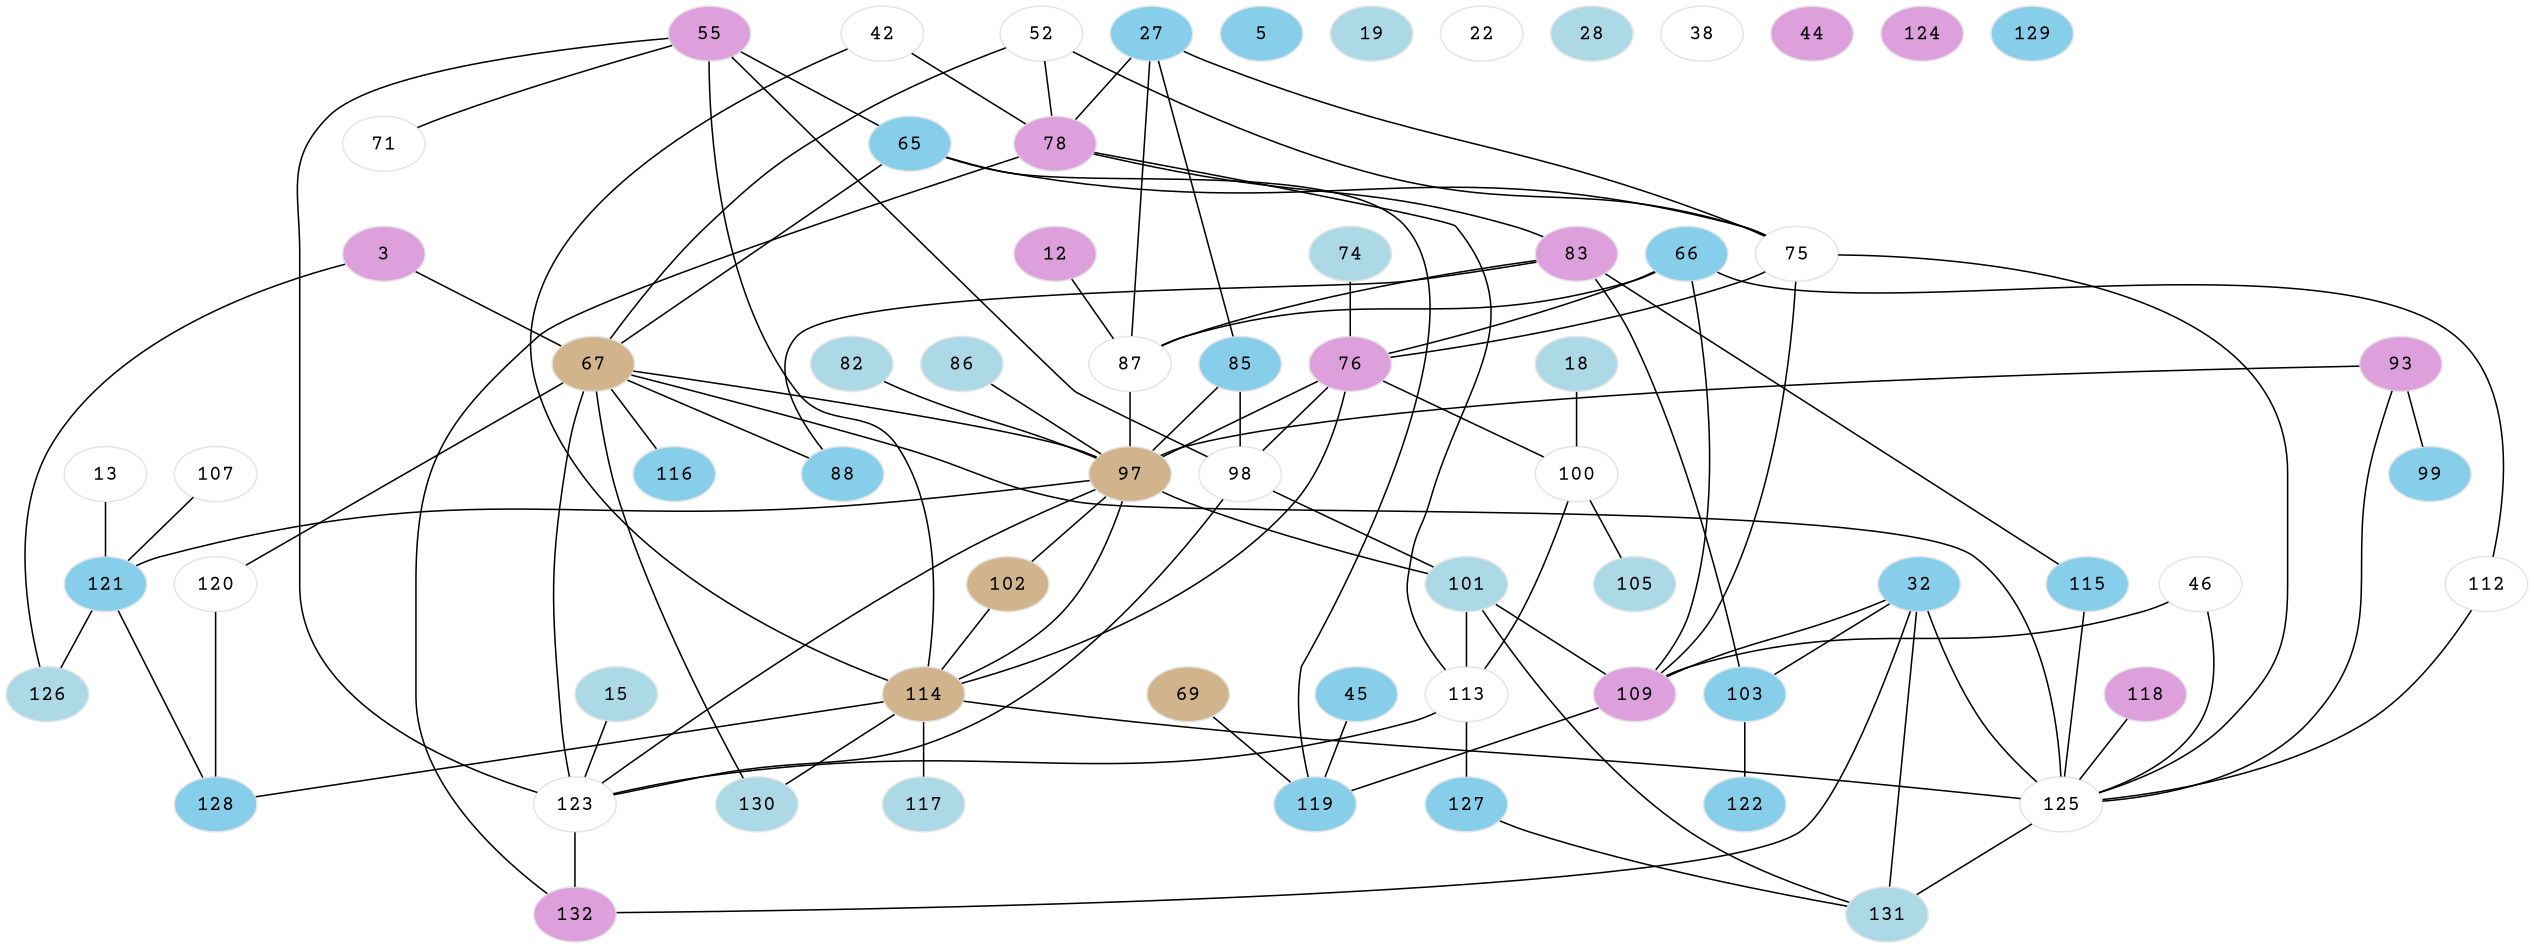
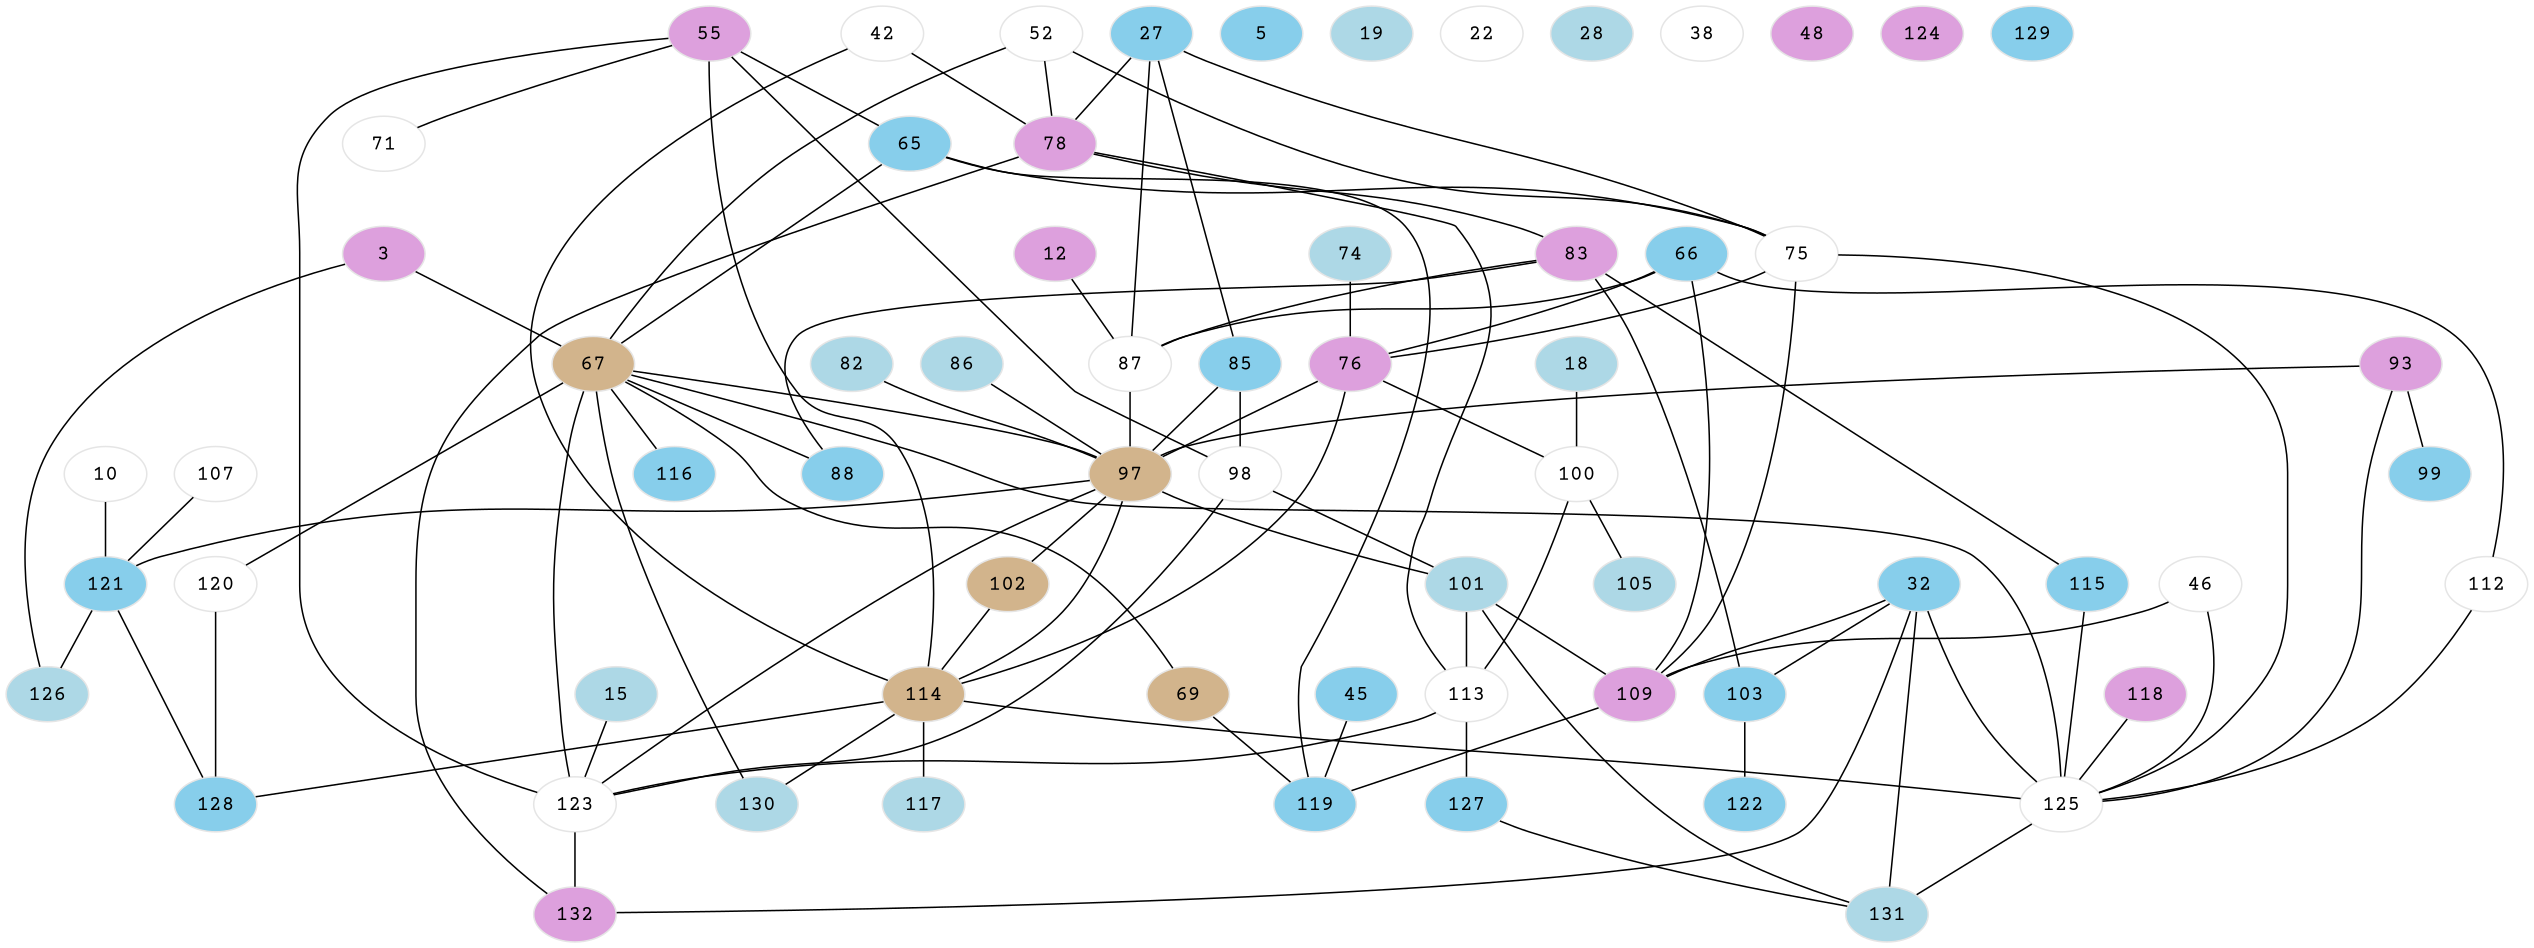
(1812, 34) -> (1812, 34)
(1299, 416) -> none
(106, 474) -> (106, 474)
none -> (903, 528)
